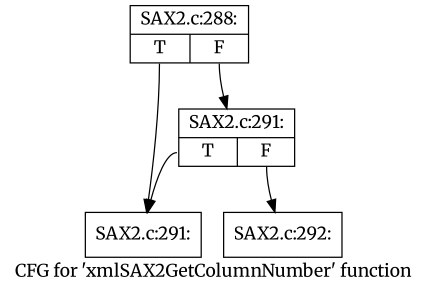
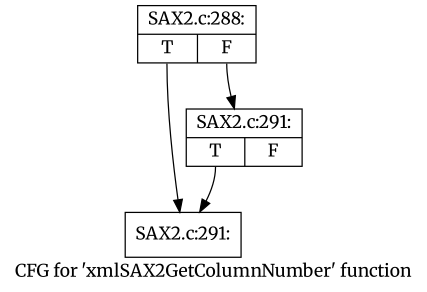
(283, 235) -> none
